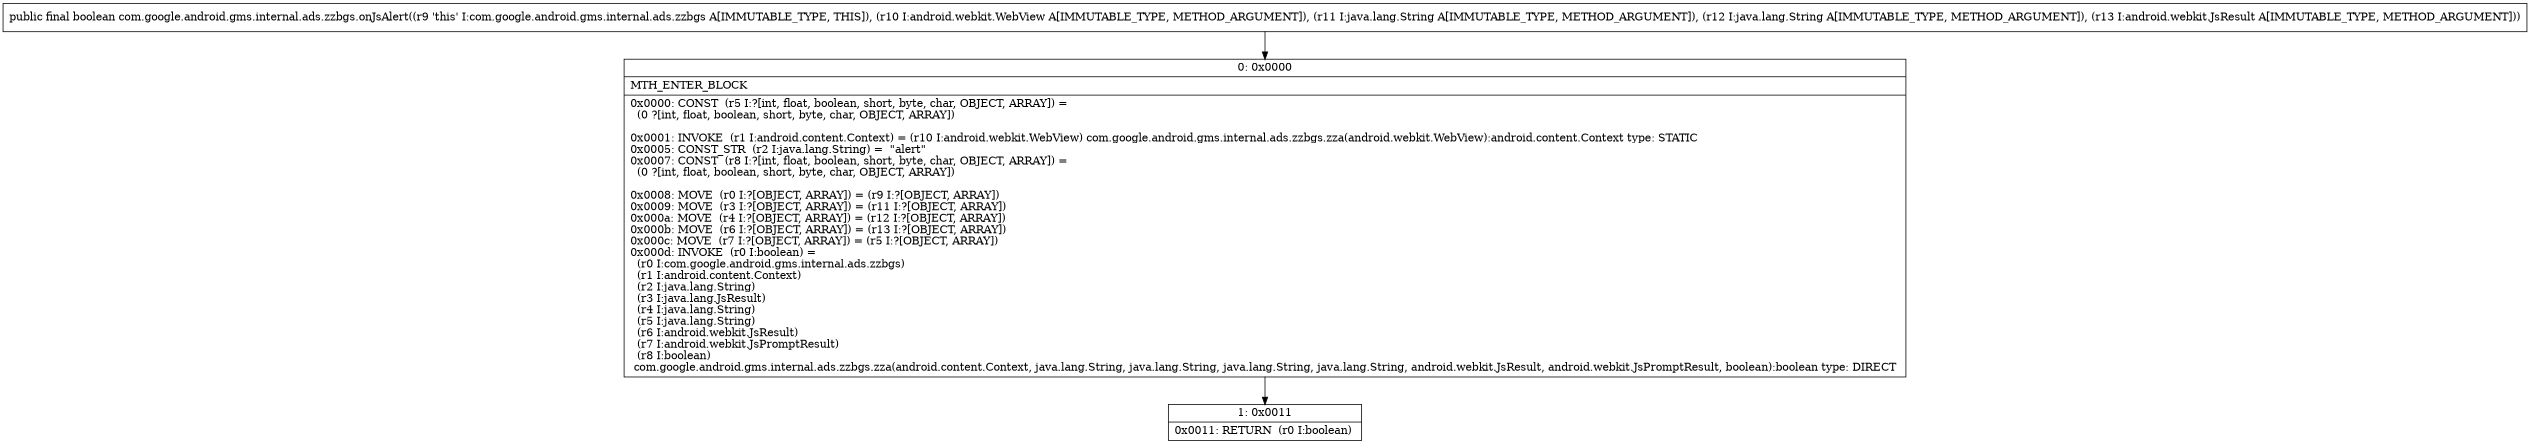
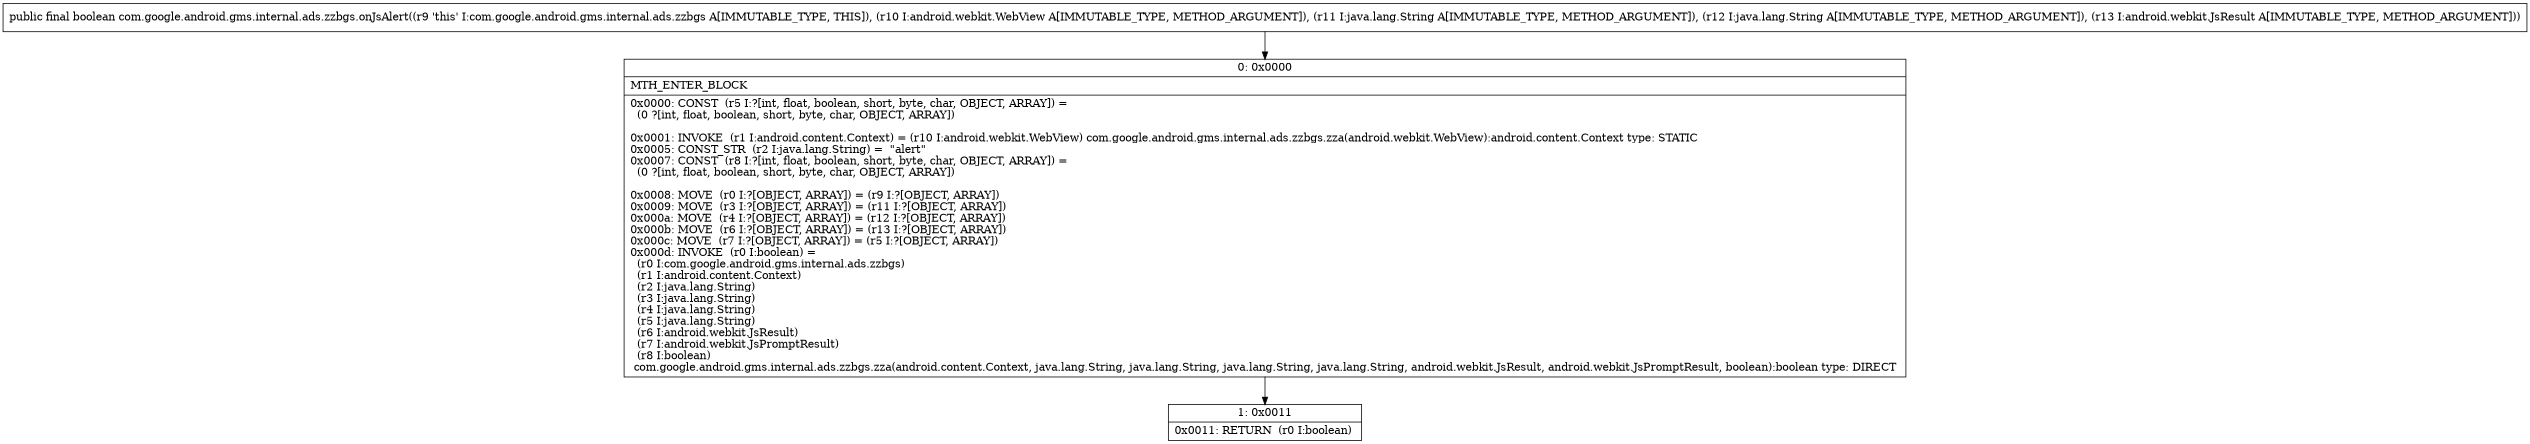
(698, 299) -> (693, 299)
